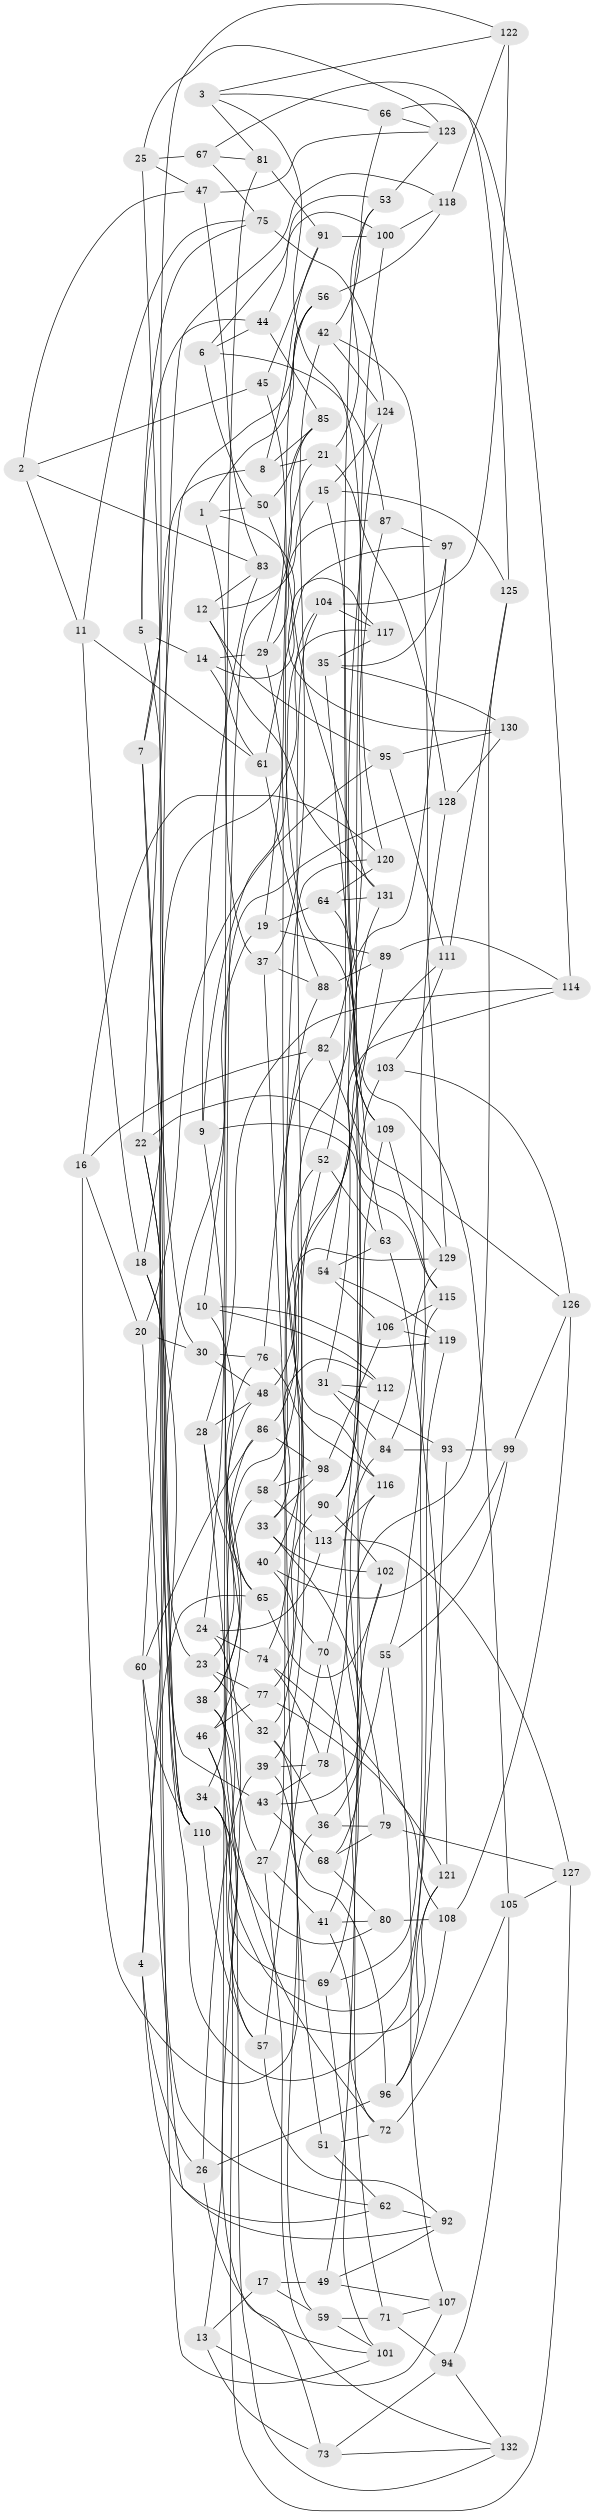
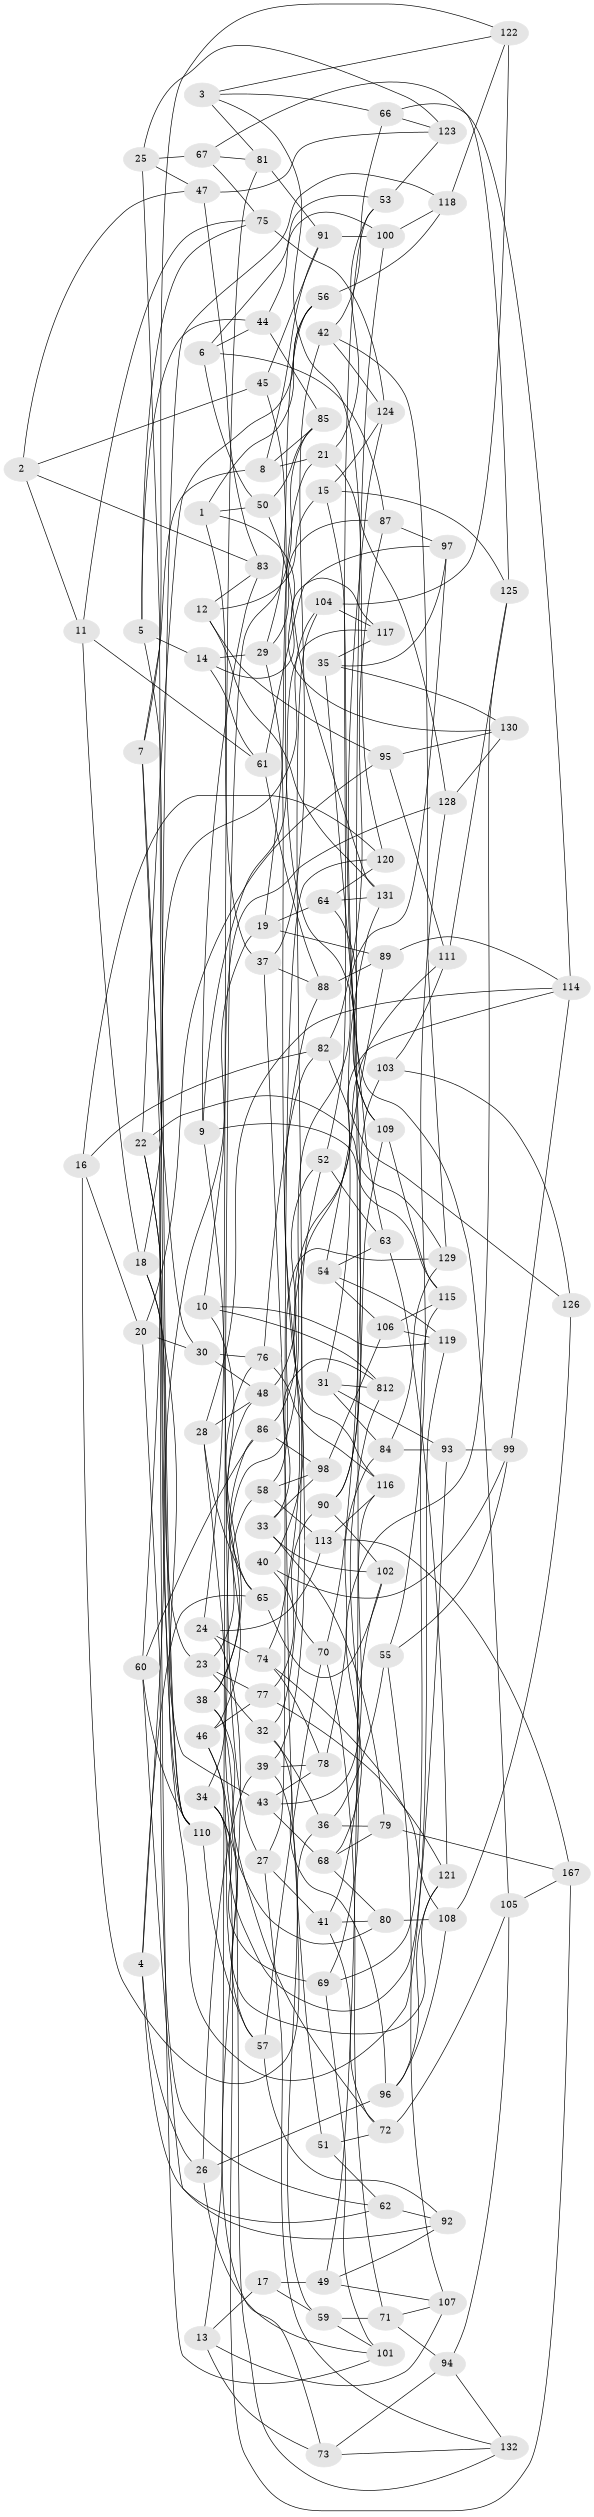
(540, 1378) -> (540, 1219)
(386, 1389) -> (386, 1389)
(571, 1873) -> (571, 1873)
